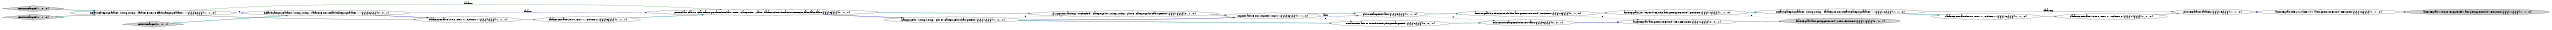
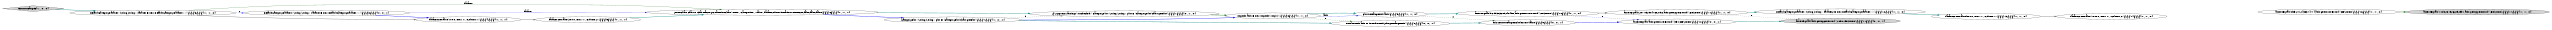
(2212, 12) -> none
(33, 17) -> none
(153, 24) -> none
